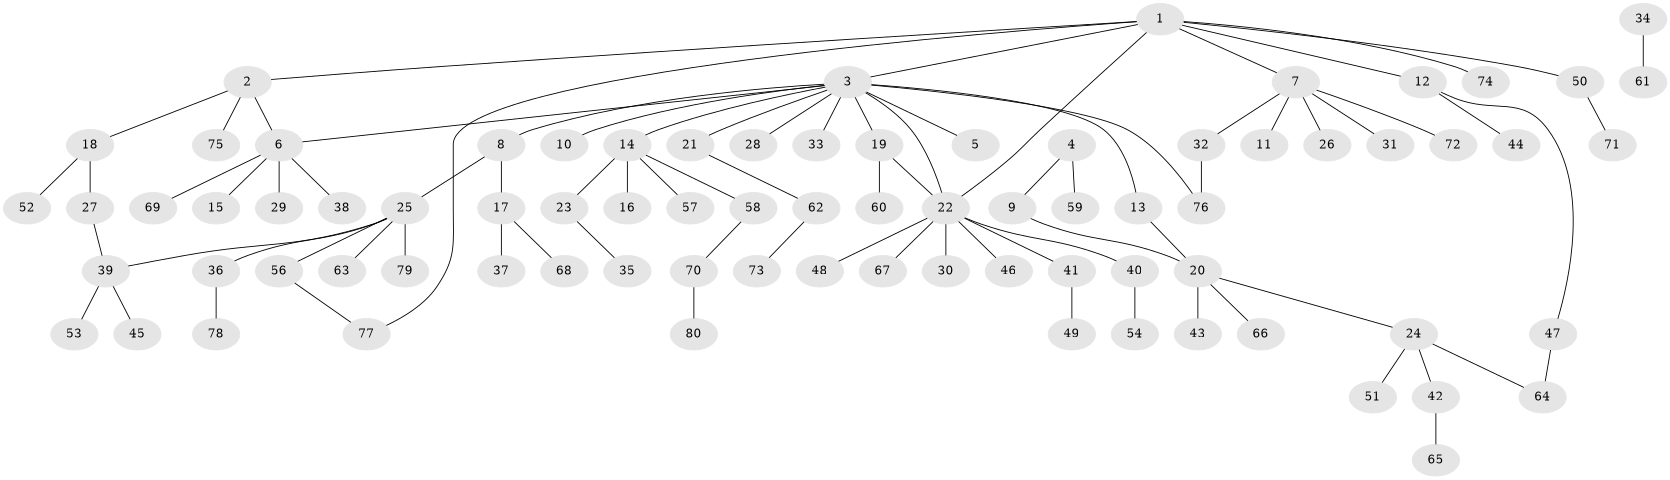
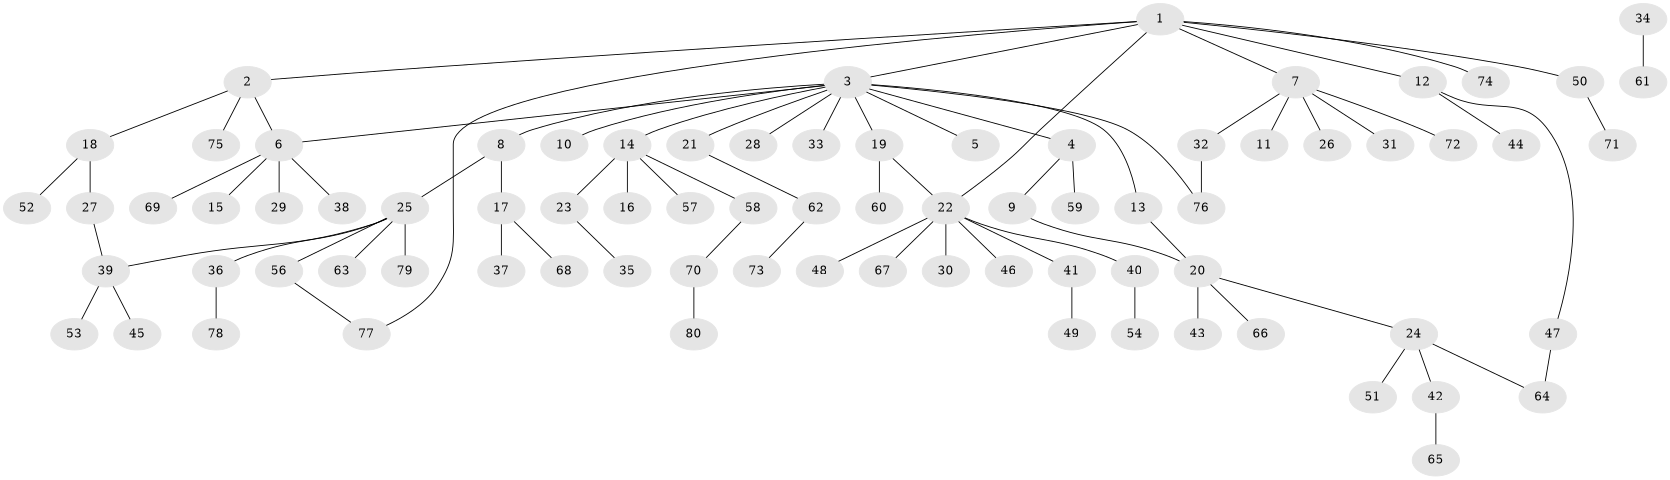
(914, 134) -> (960, 114)
